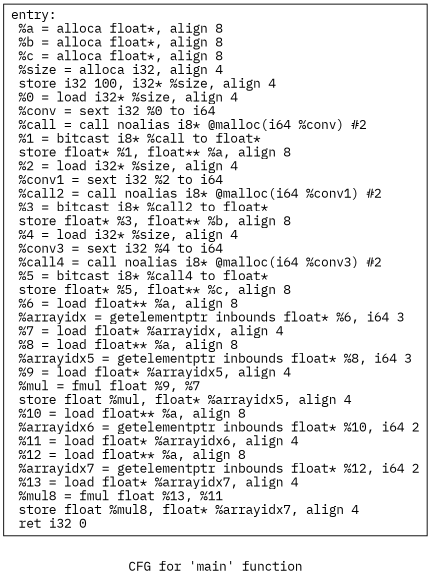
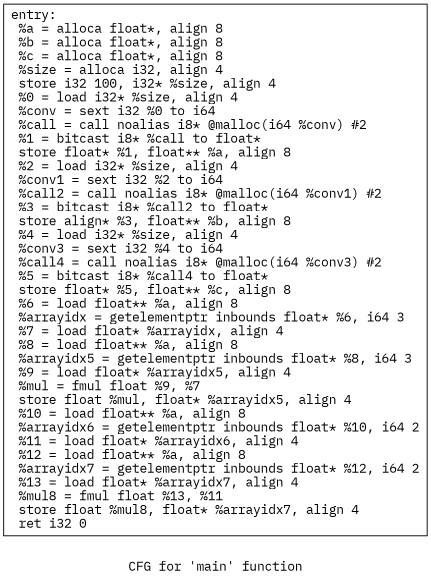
(151, 221) -> (151, 221)
